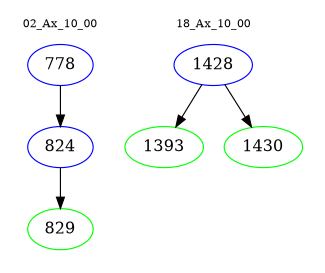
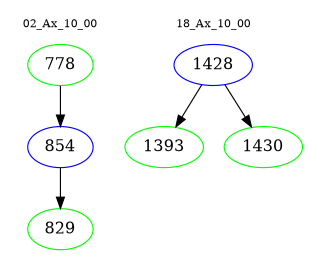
(60, 65) -> (60, 65)
(60, 147) -> (60, 147)
